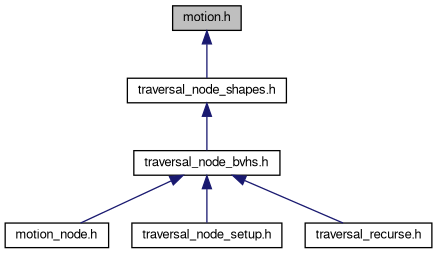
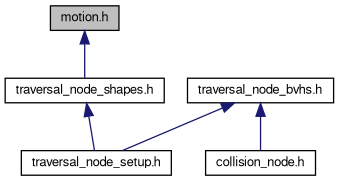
(207, 133) -> (92, 133)
(57, 235) -> (261, 163)
(369, 235) -> none
